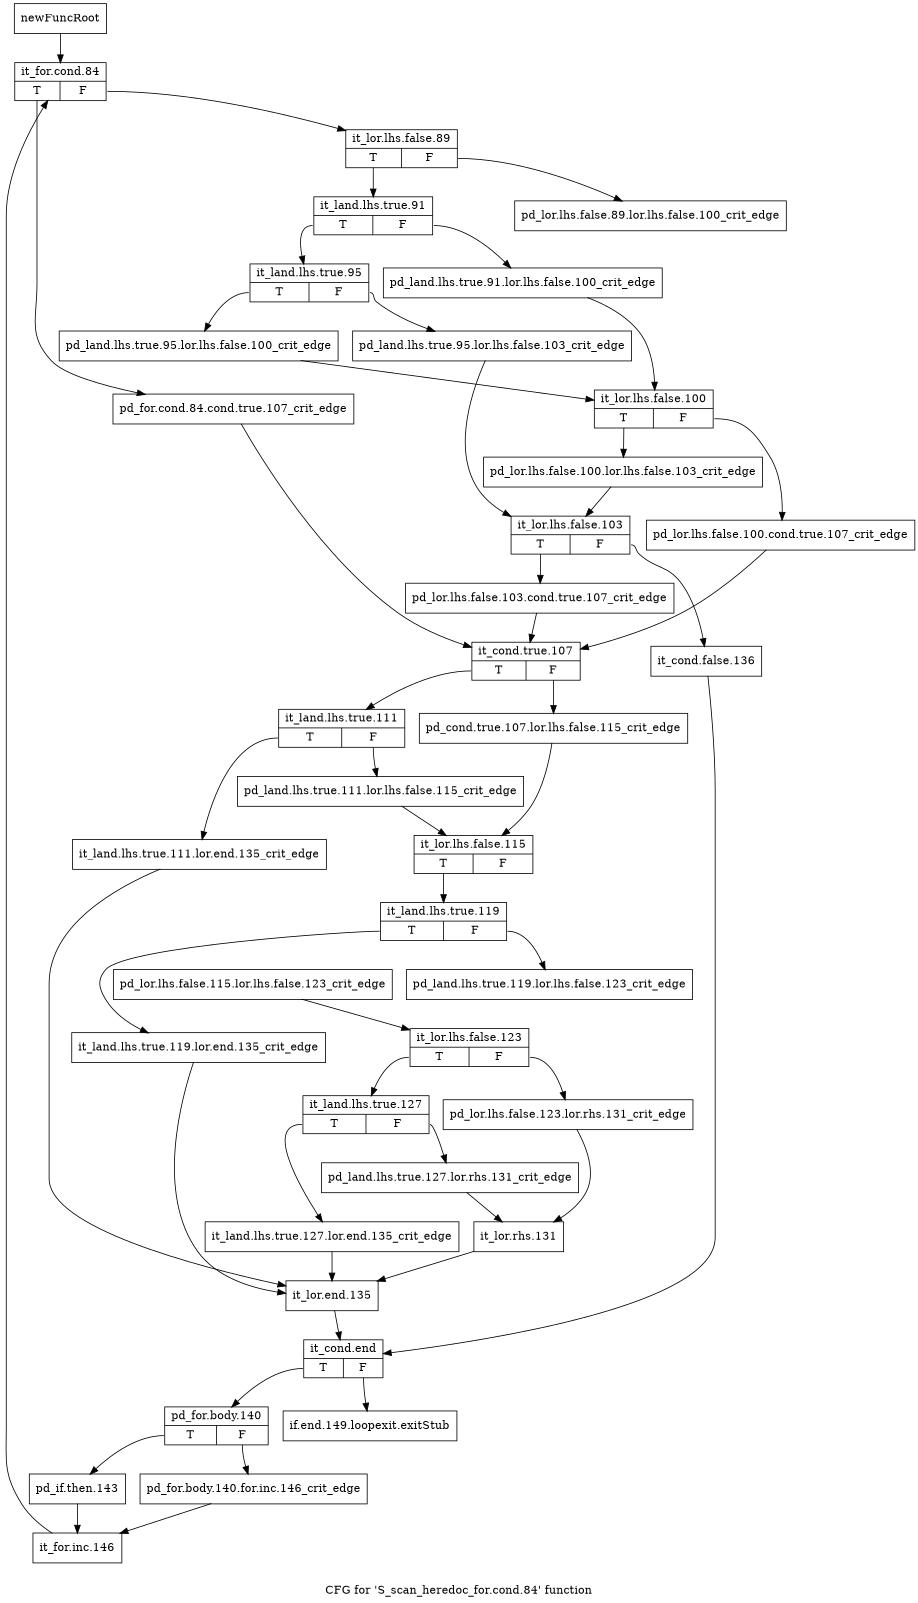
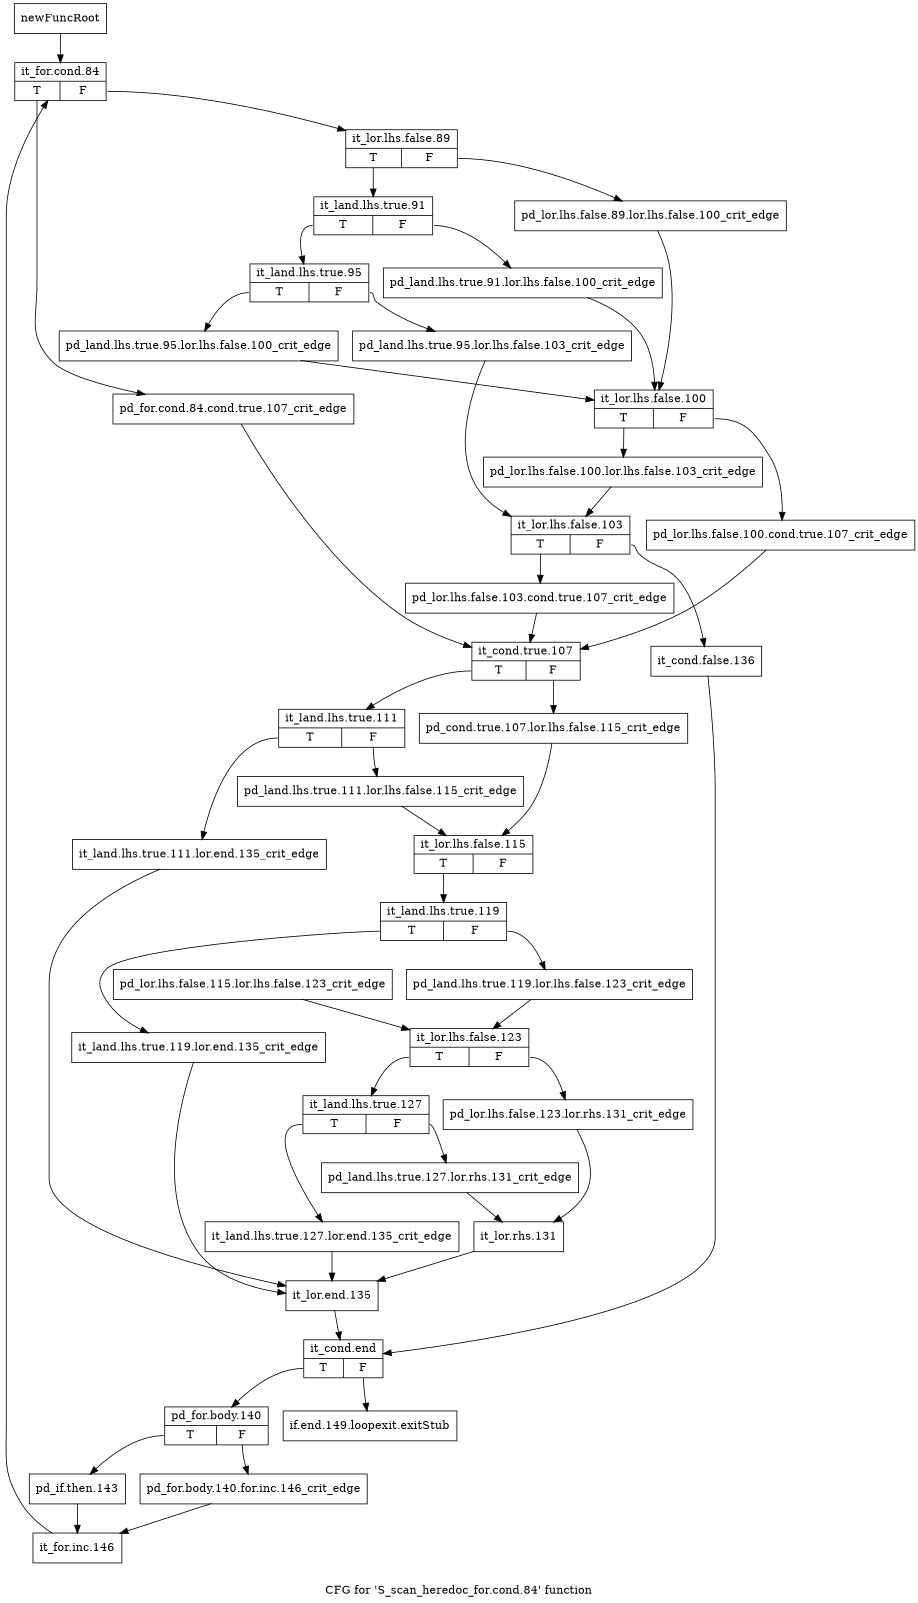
none -> (672, 306)
none -> (515, 1012)
